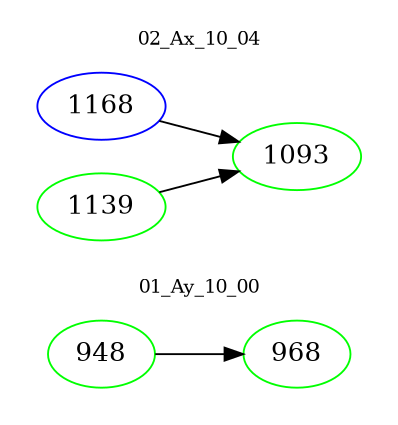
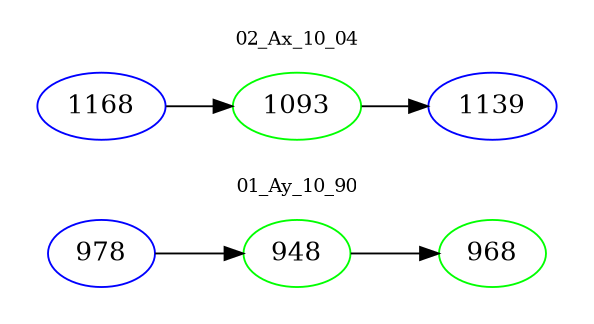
(190, 184) -> (385, 106)
(101, 207) -> (492, 106)
none -> (101, 253)
(199, 288) -> (297, 187)
